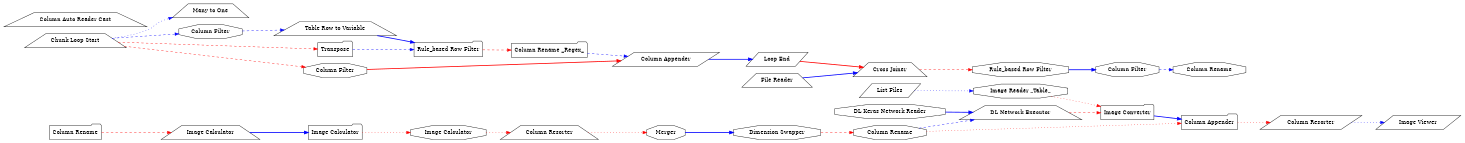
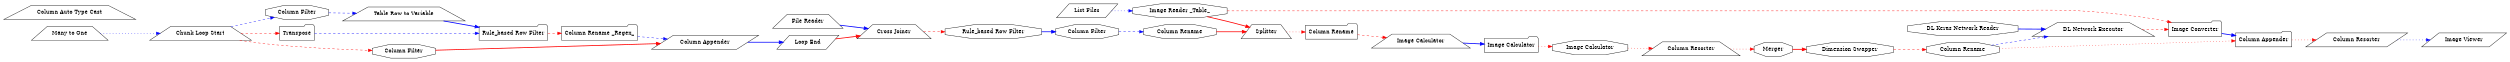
(75, 20) -> (70, 12)
(142, 32) -> (128, 33)
none -> (1266, 32)
(1074, 101) -> (1698, 11)
(707, 133) -> (1797, 49)
